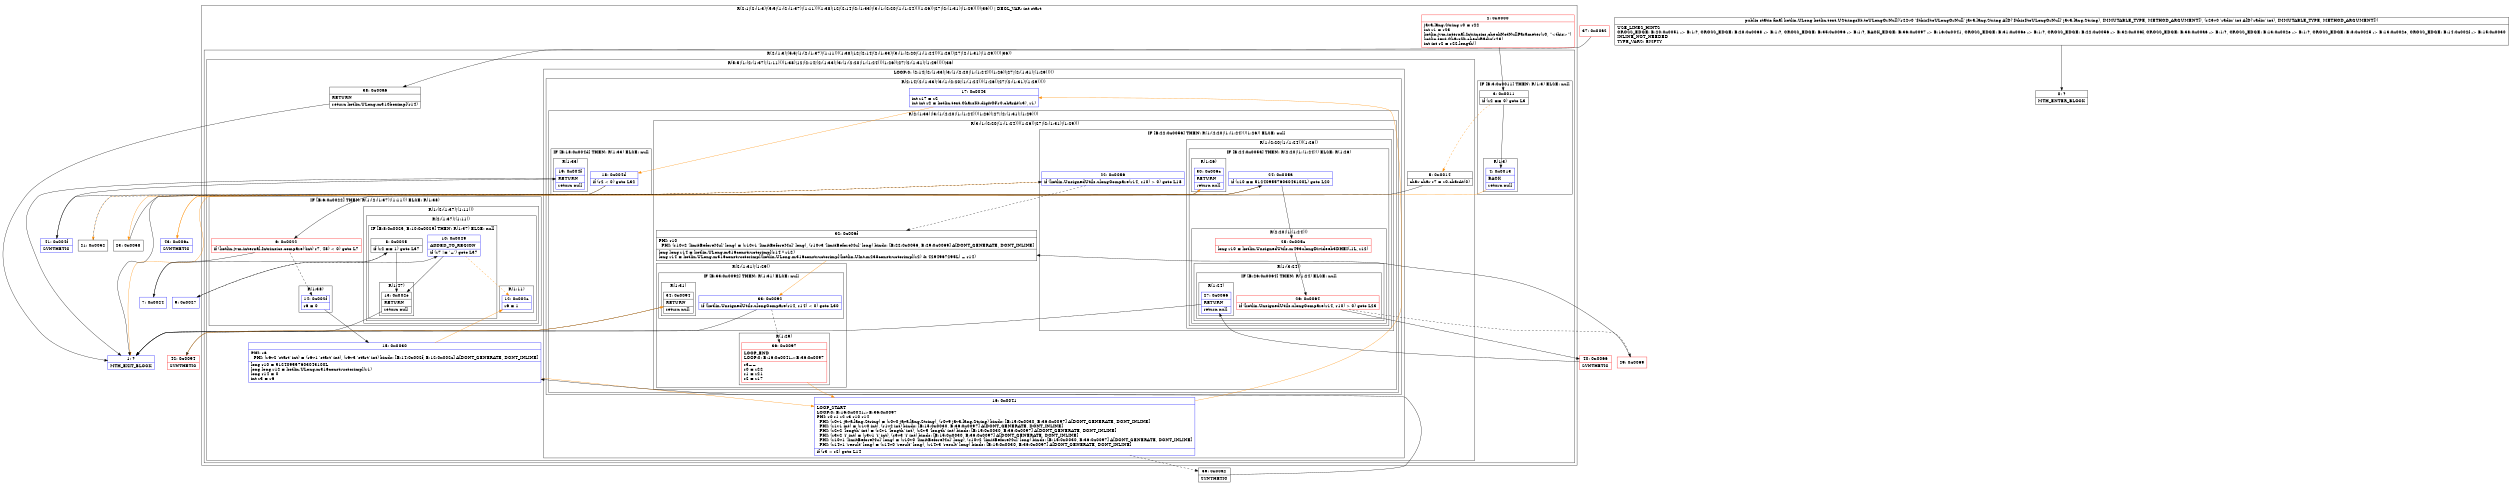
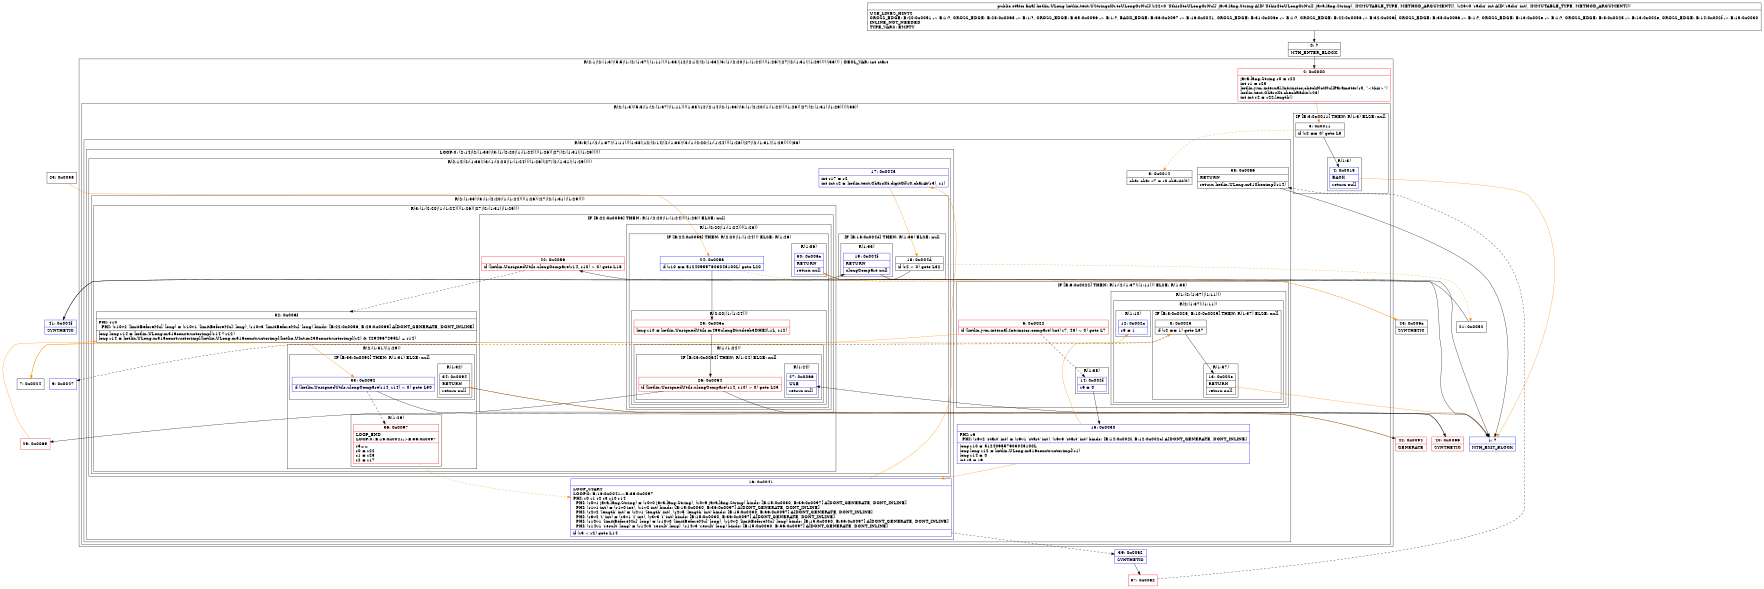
(998, 49) -> (1524, 454)
none -> (1314, 61)
(1501, 67) -> (1318, 110)
(1209, 162) -> (809, 247)
(614, 179) -> (919, 264)
(1113, 179) -> (553, 264)
(570, 186) -> (867, 271)
(551, 194) -> (1034, 280)
(572, 194) -> none
(708, 194) -> (1070, 280)
(682, 195) -> (401, 194)
(855, 195) -> none
(176, 246) -> (1411, 327)
(454, 246) -> none
(213, 260) -> (485, 343)
(259, 262) -> (589, 343)
(1333, 262) -> (7, 355)
(1289, 267) -> (729, 348)
(397, 286) -> (1221, 367)
(678, 286) -> (455, 367)
(517, 289) -> (1133, 314)
(1214, 302) -> (794, 384)
(153, 303) -> (31, 384)
(1494, 329) -> (343, 415)
(258, 331) -> (1365, 404)
(720, 331) -> none
(183, 366) -> (1411, 447)
(754, 374) -> (365, 456)
(819, 390) -> (491, 488)
(1101, 395) -> (1136, 568)
(1214, 475) -> (1131, 556)
